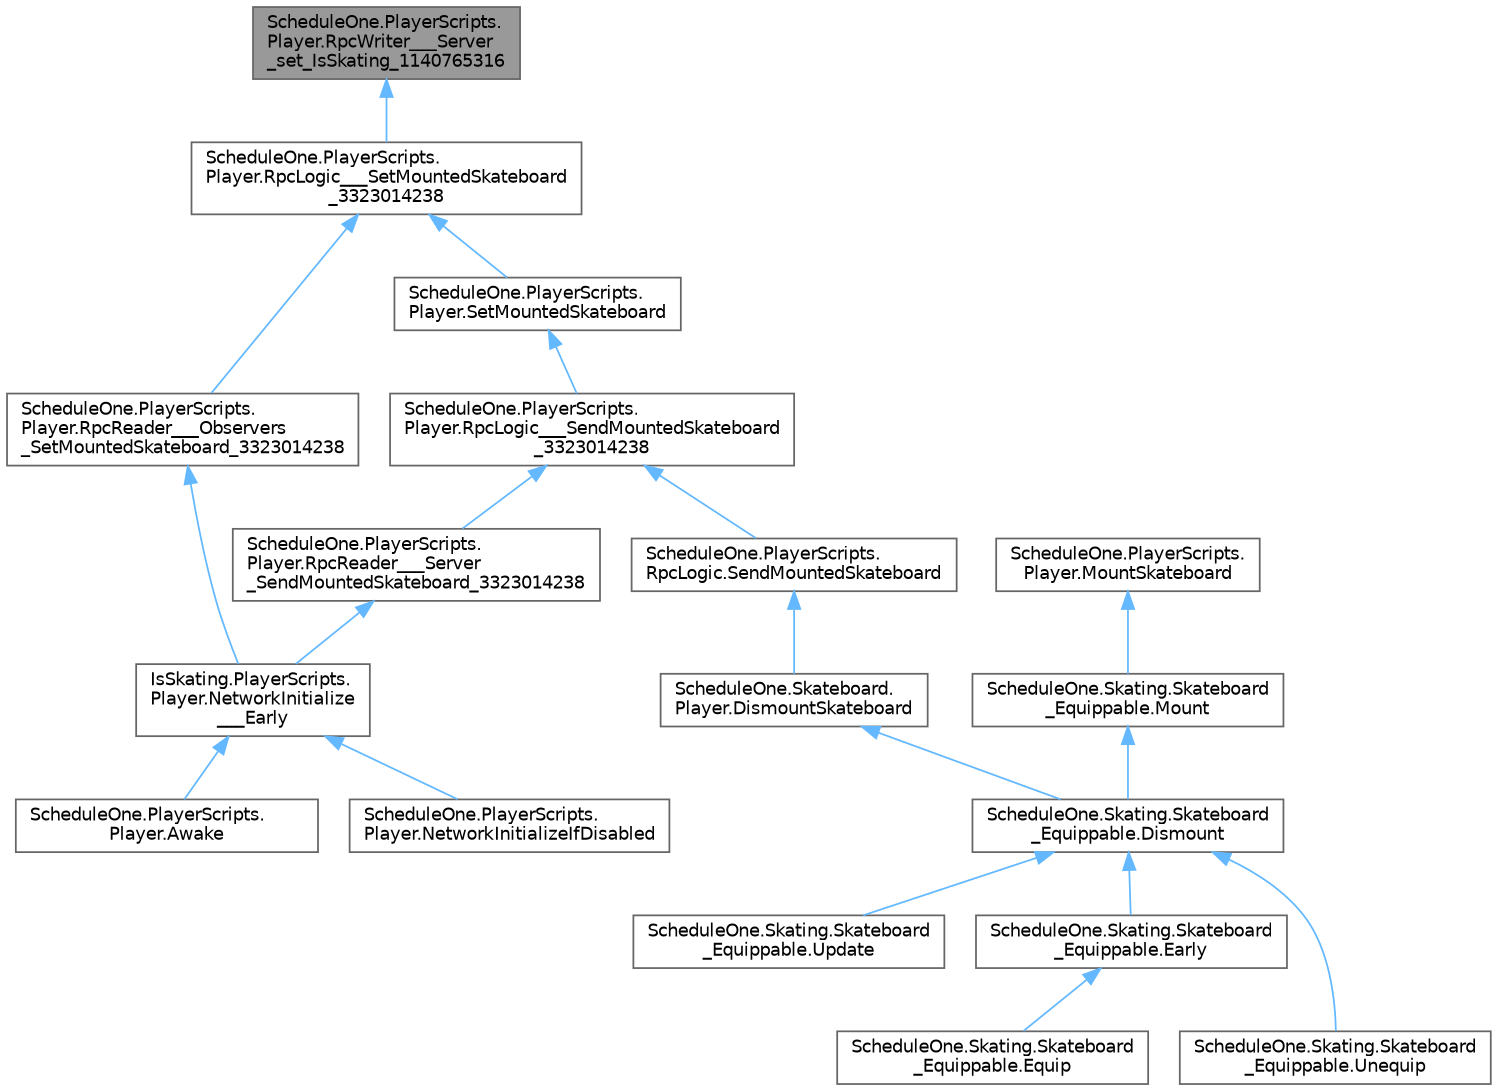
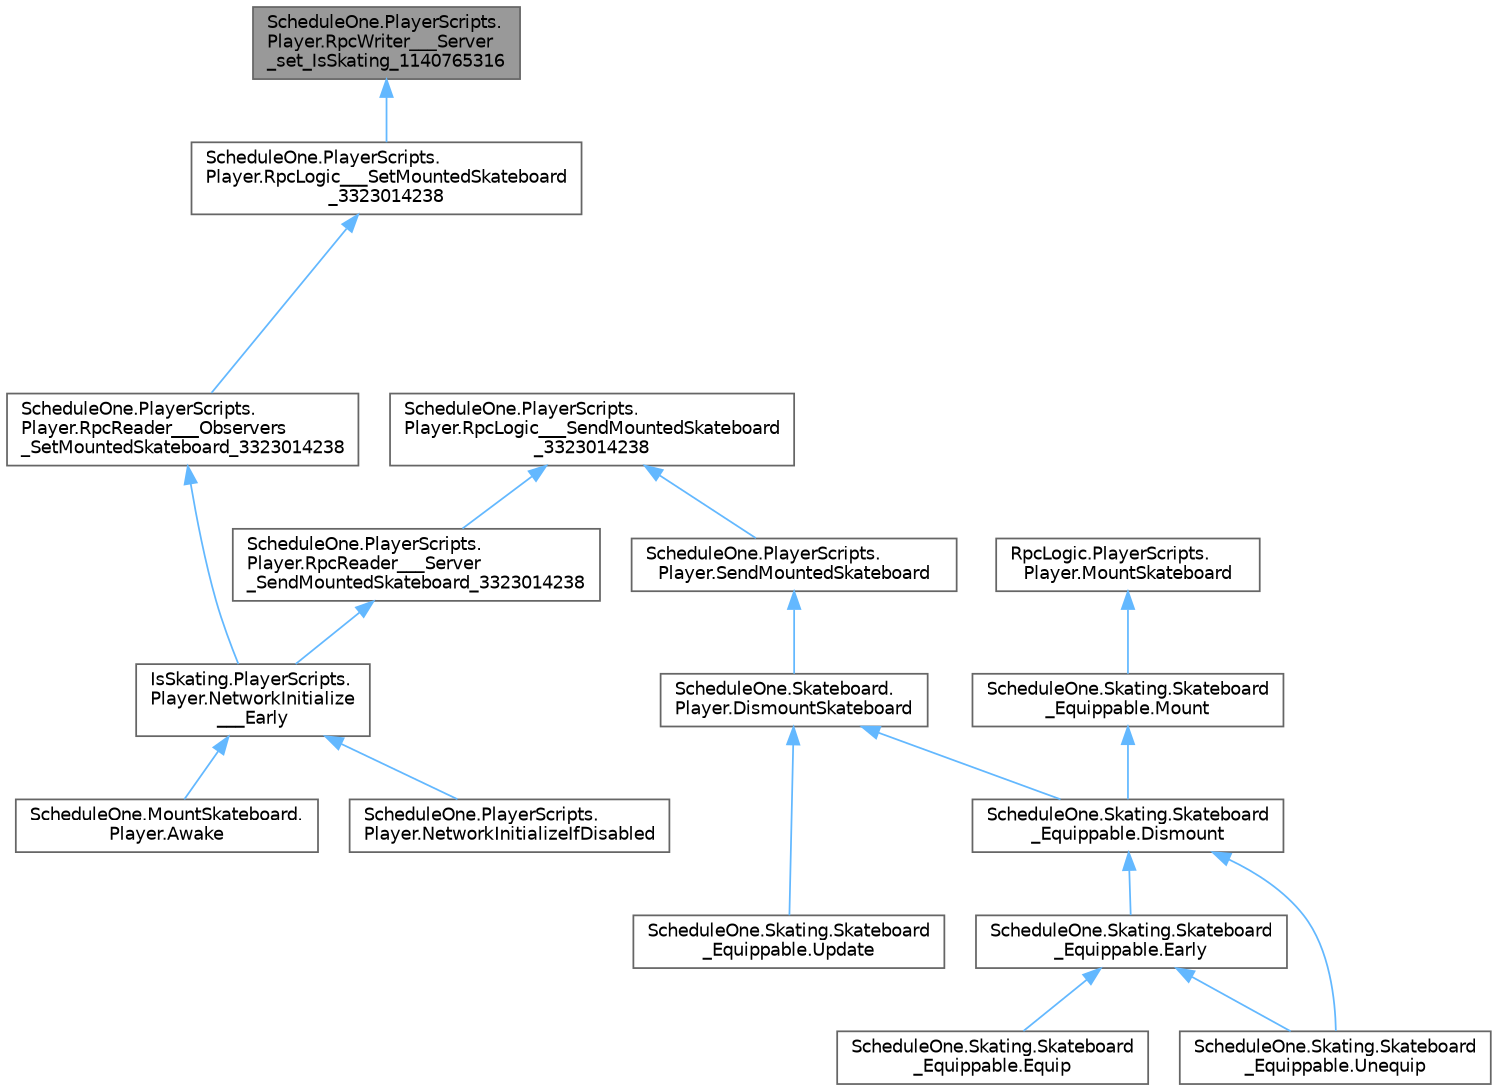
(538, 304) -> none
(794, 565) -> (794, 565)
(1128, 565) -> (1128, 565)
(167, 826) -> (167, 826)
(950, 887) -> (791, 830)
none -> (1241, 1004)
